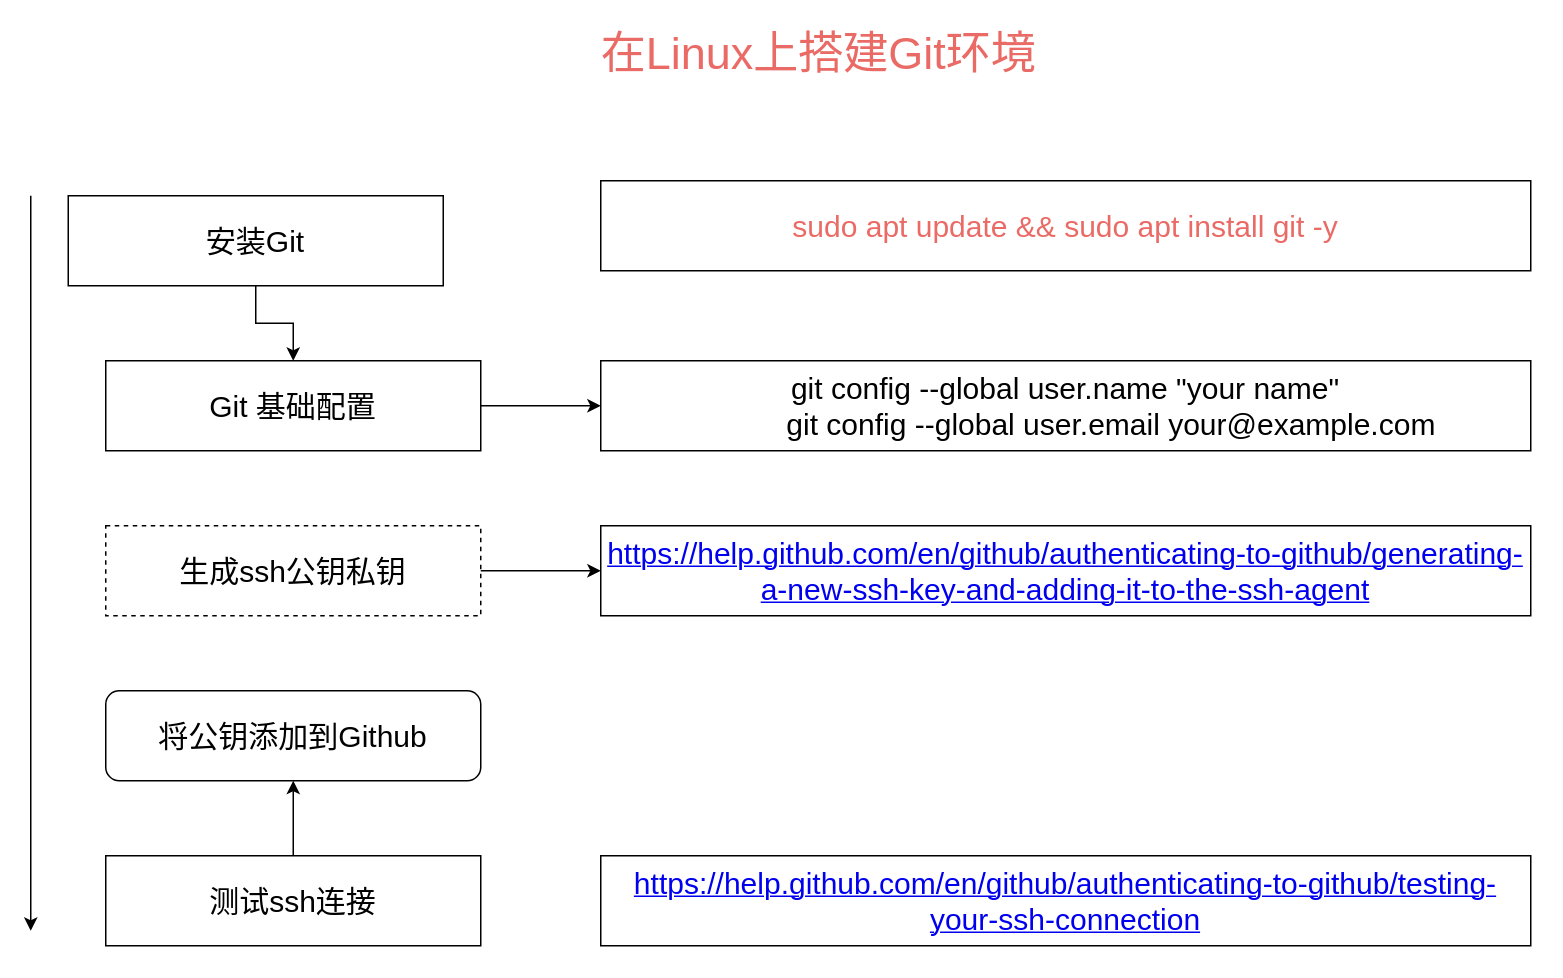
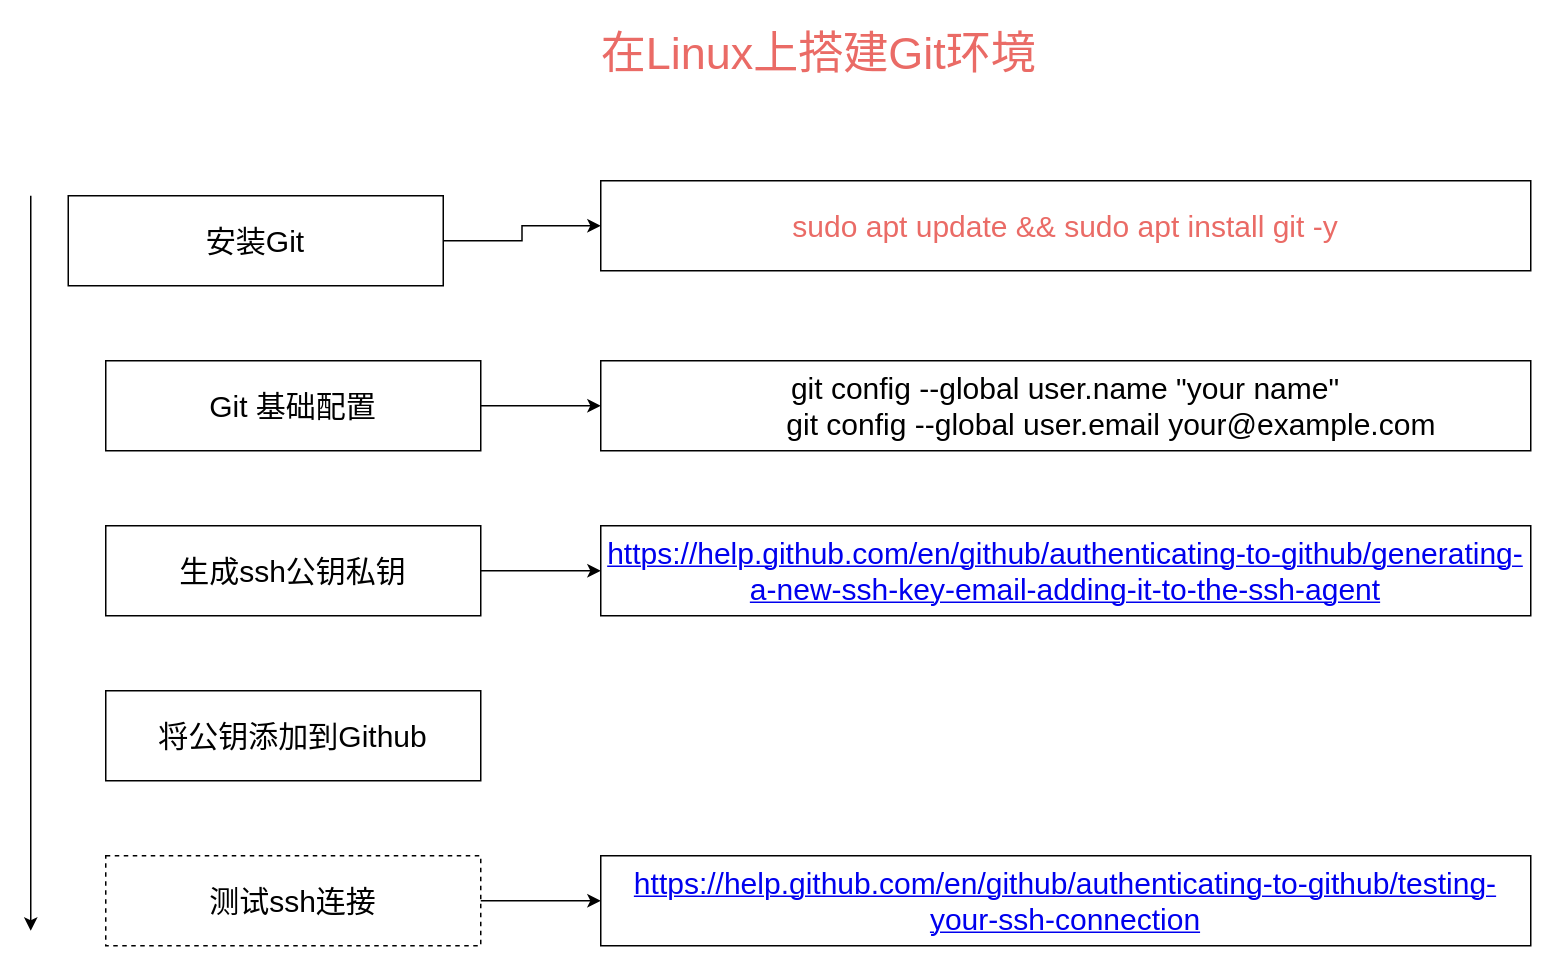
(269, 323) -> (522, 238)
(293, 571) -> (293, 571)
(1066, 571) -> (1066, 571)
(293, 736) -> (293, 736)
(293, 824) -> (536, 901)
(293, 901) -> (293, 901)
